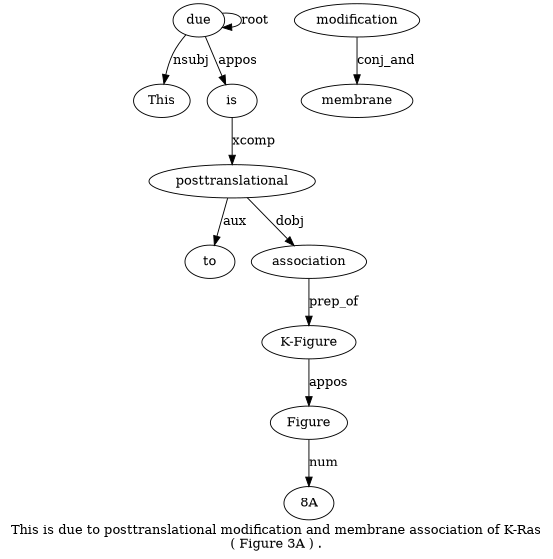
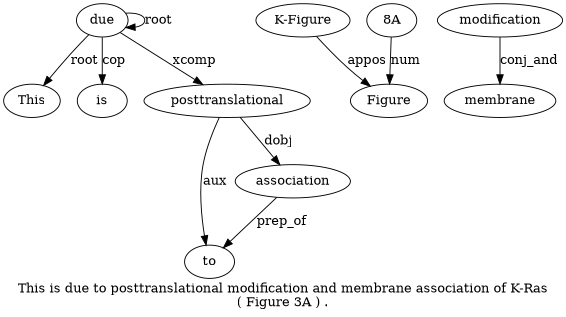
(191, 61) -> (85, 61)
(238, 61) -> (114, 61)
(232, 136) -> (157, 56)
(309, 297) -> (254, 219)
(309, 458) -> (391, 56)
